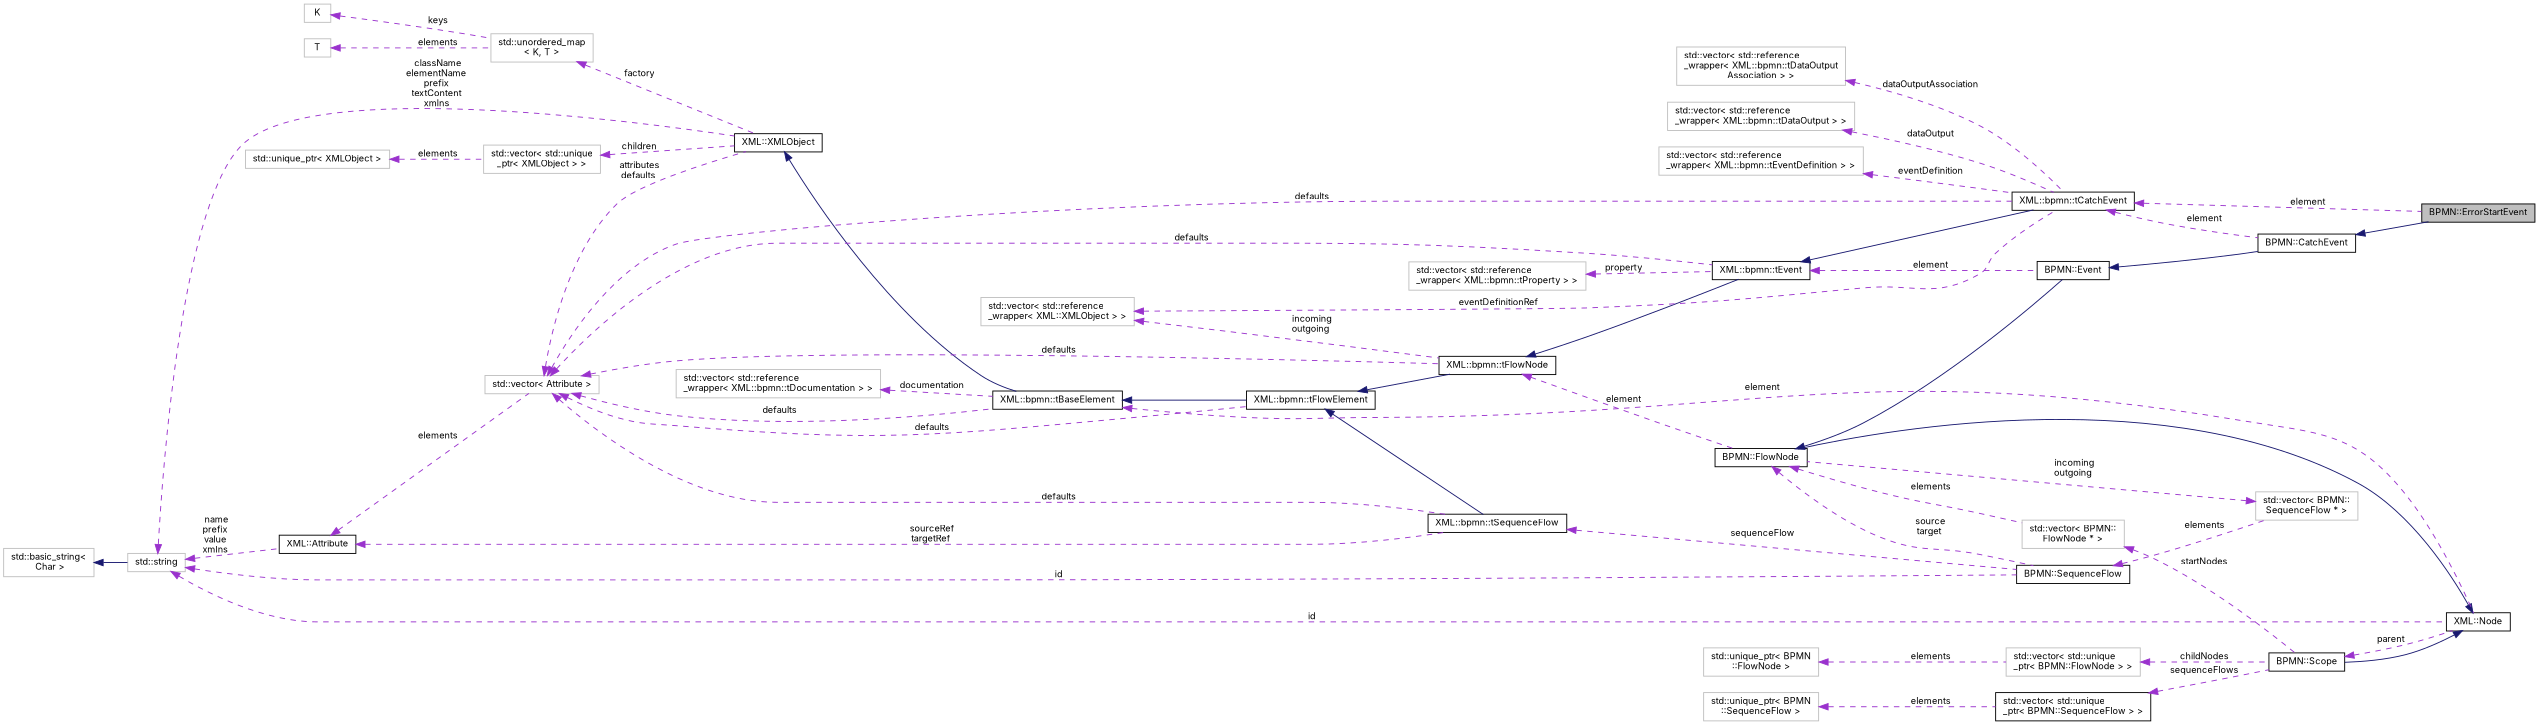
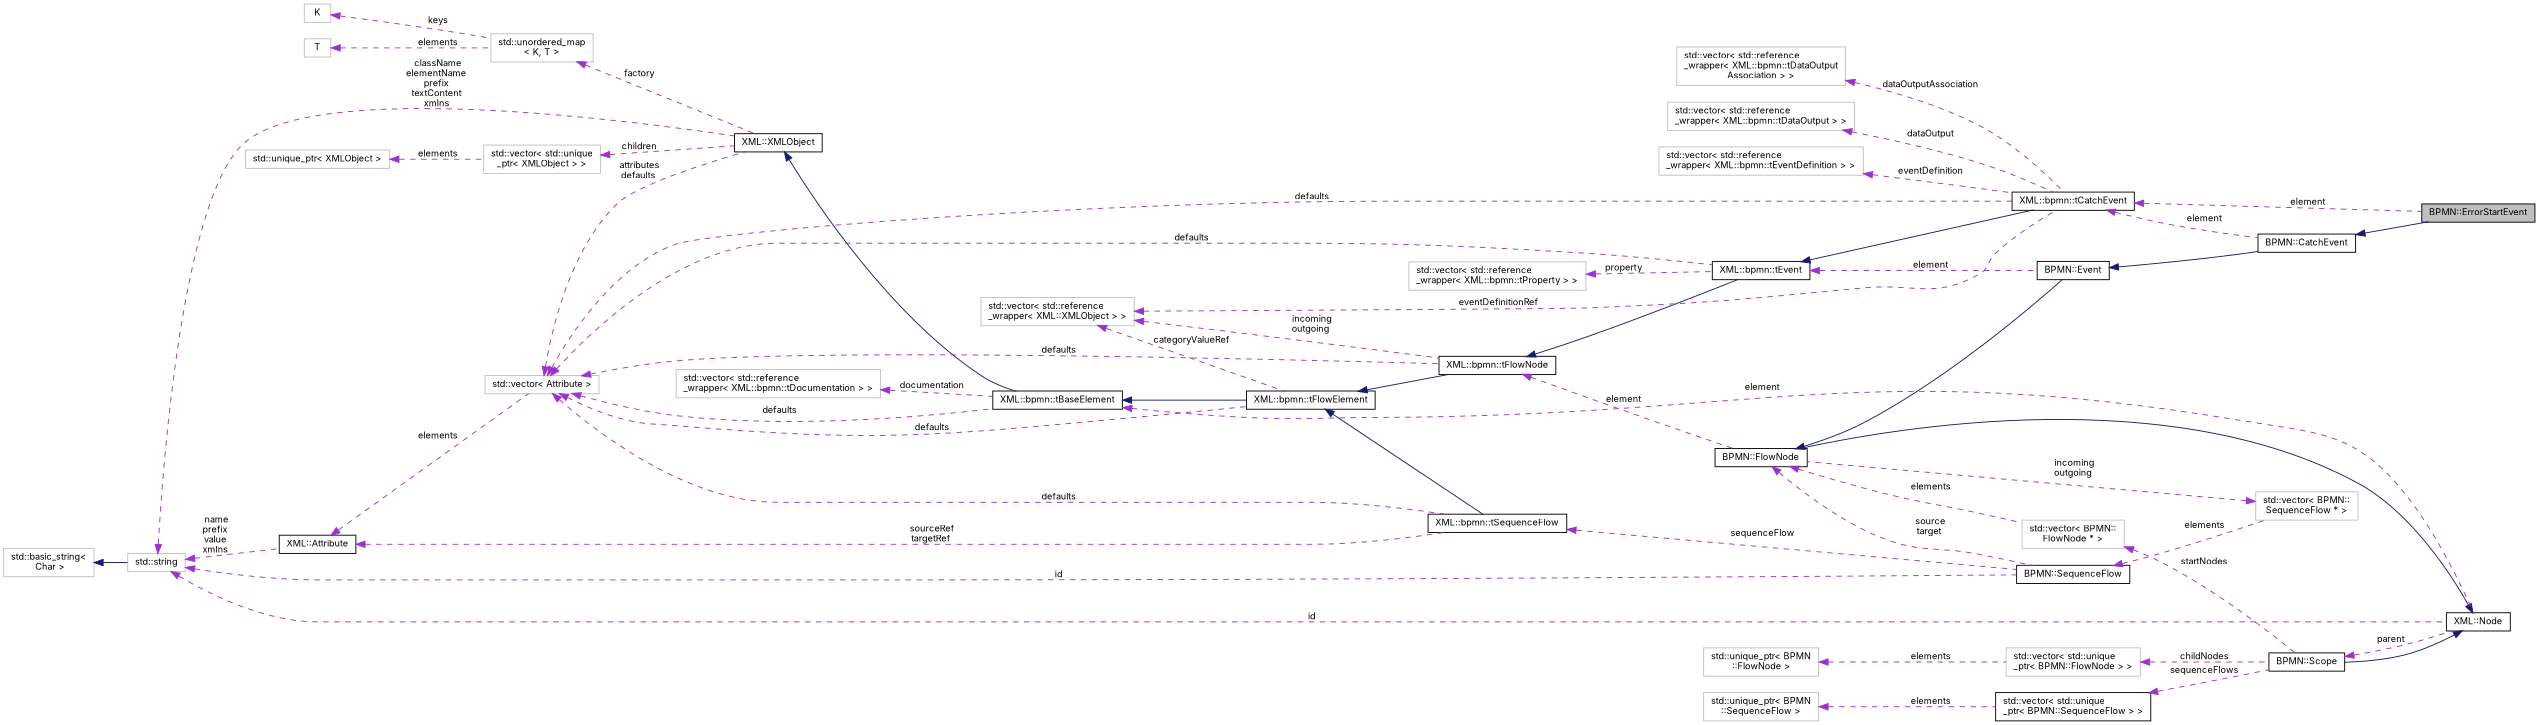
none -> (1209, 365)
